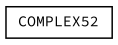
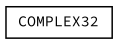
(59, 22) -> (59, 22)
